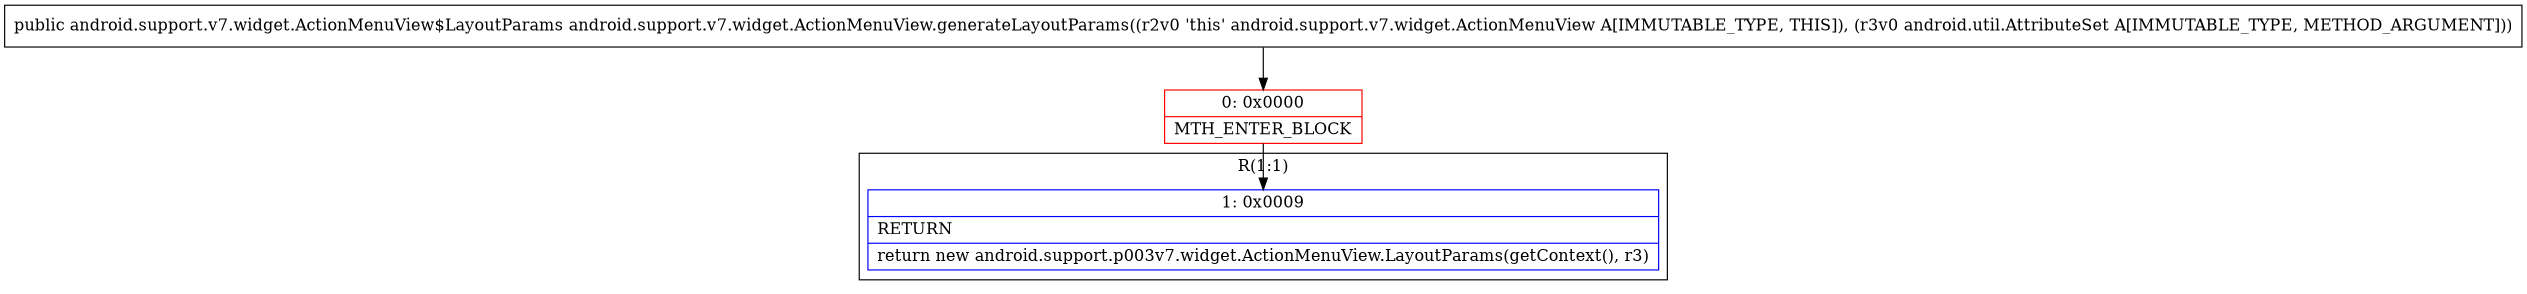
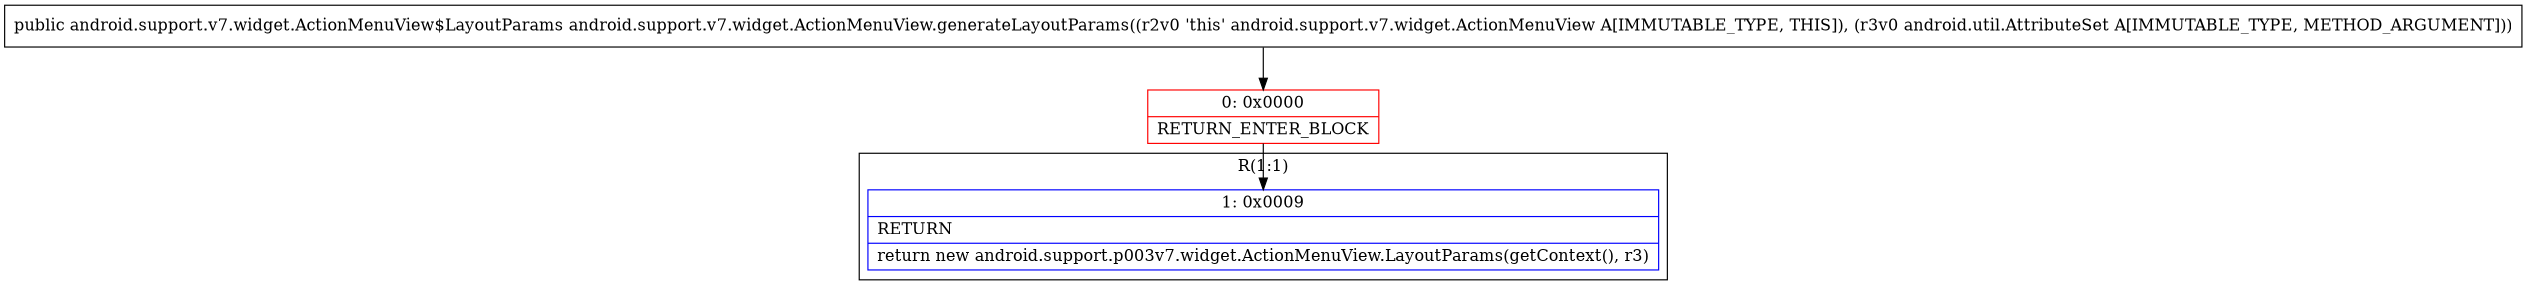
(1263, 129) -> (1263, 129)
